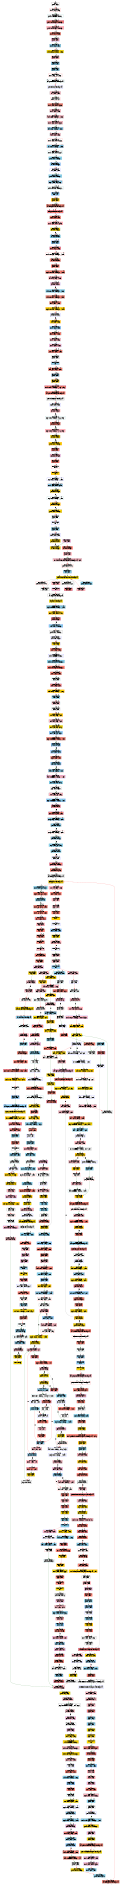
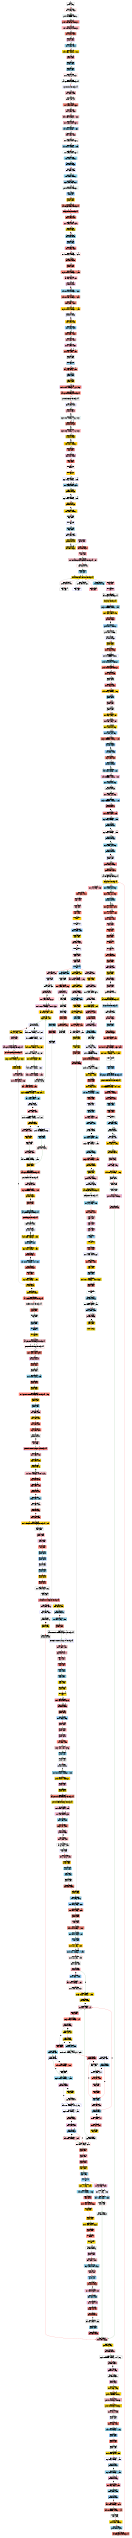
(68, 589) -> (77, 589)
(24, 1299) -> (91, 1267)
none -> (63, 1826)
